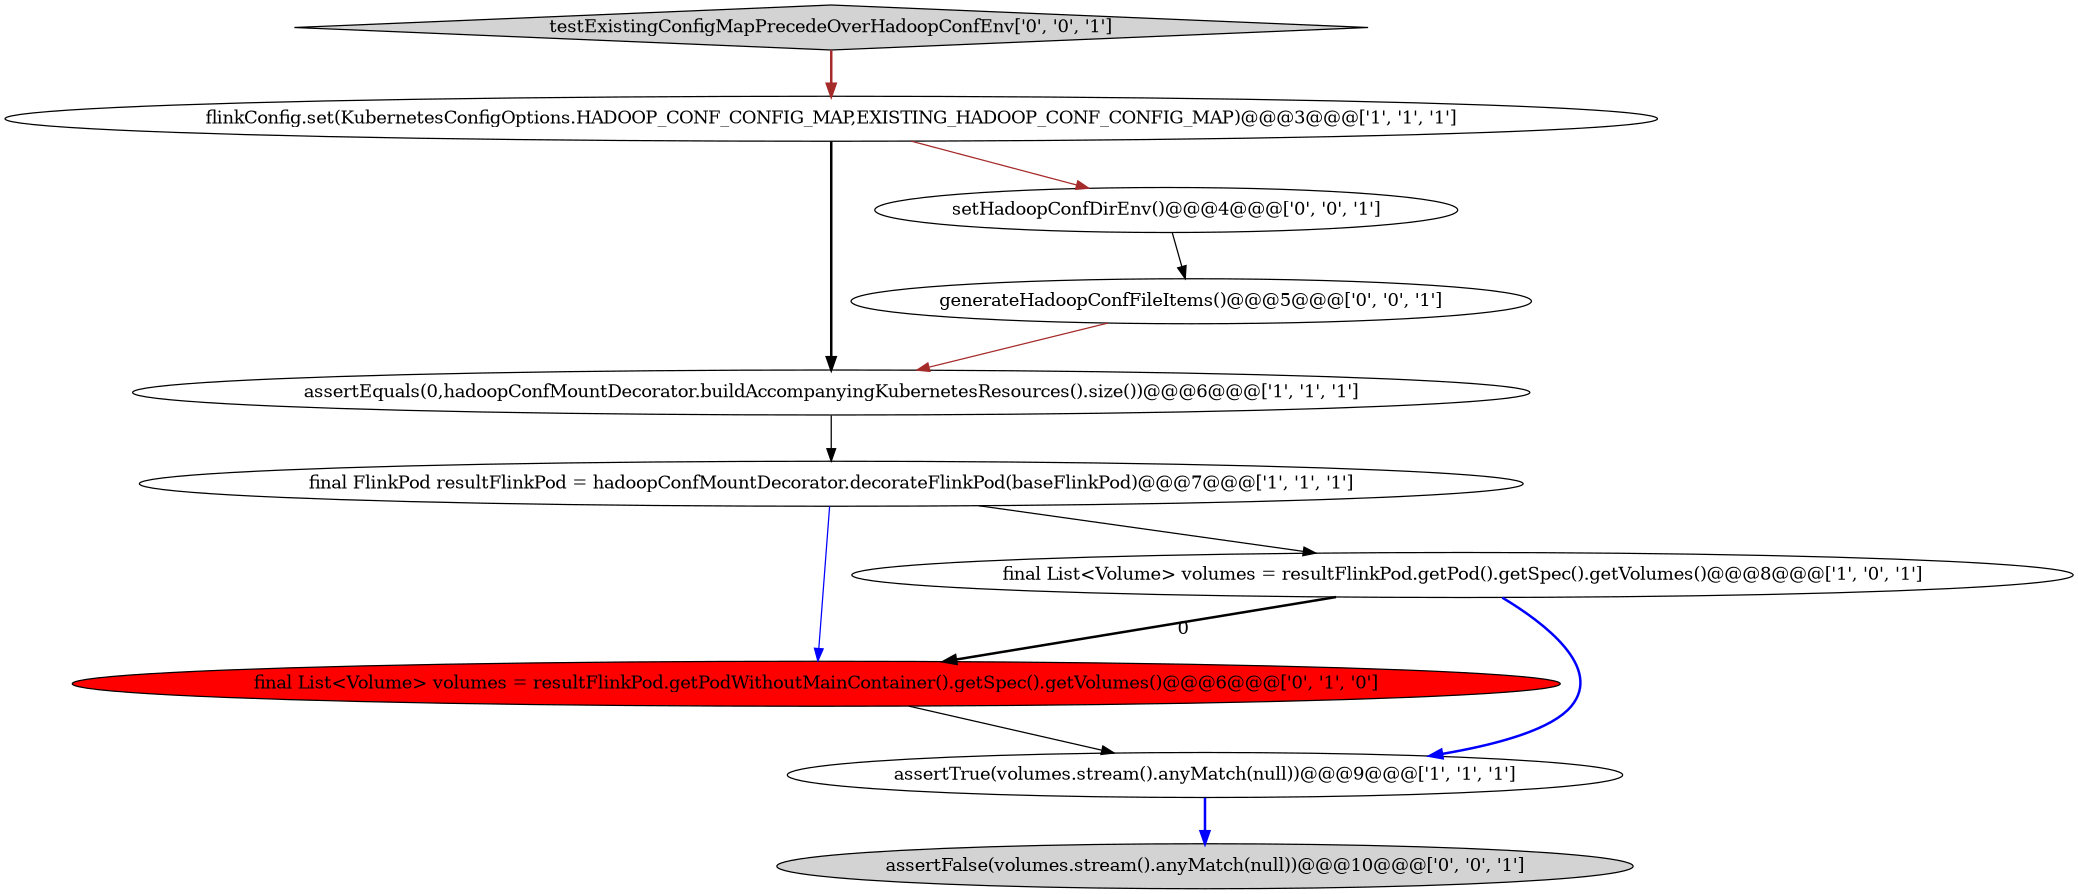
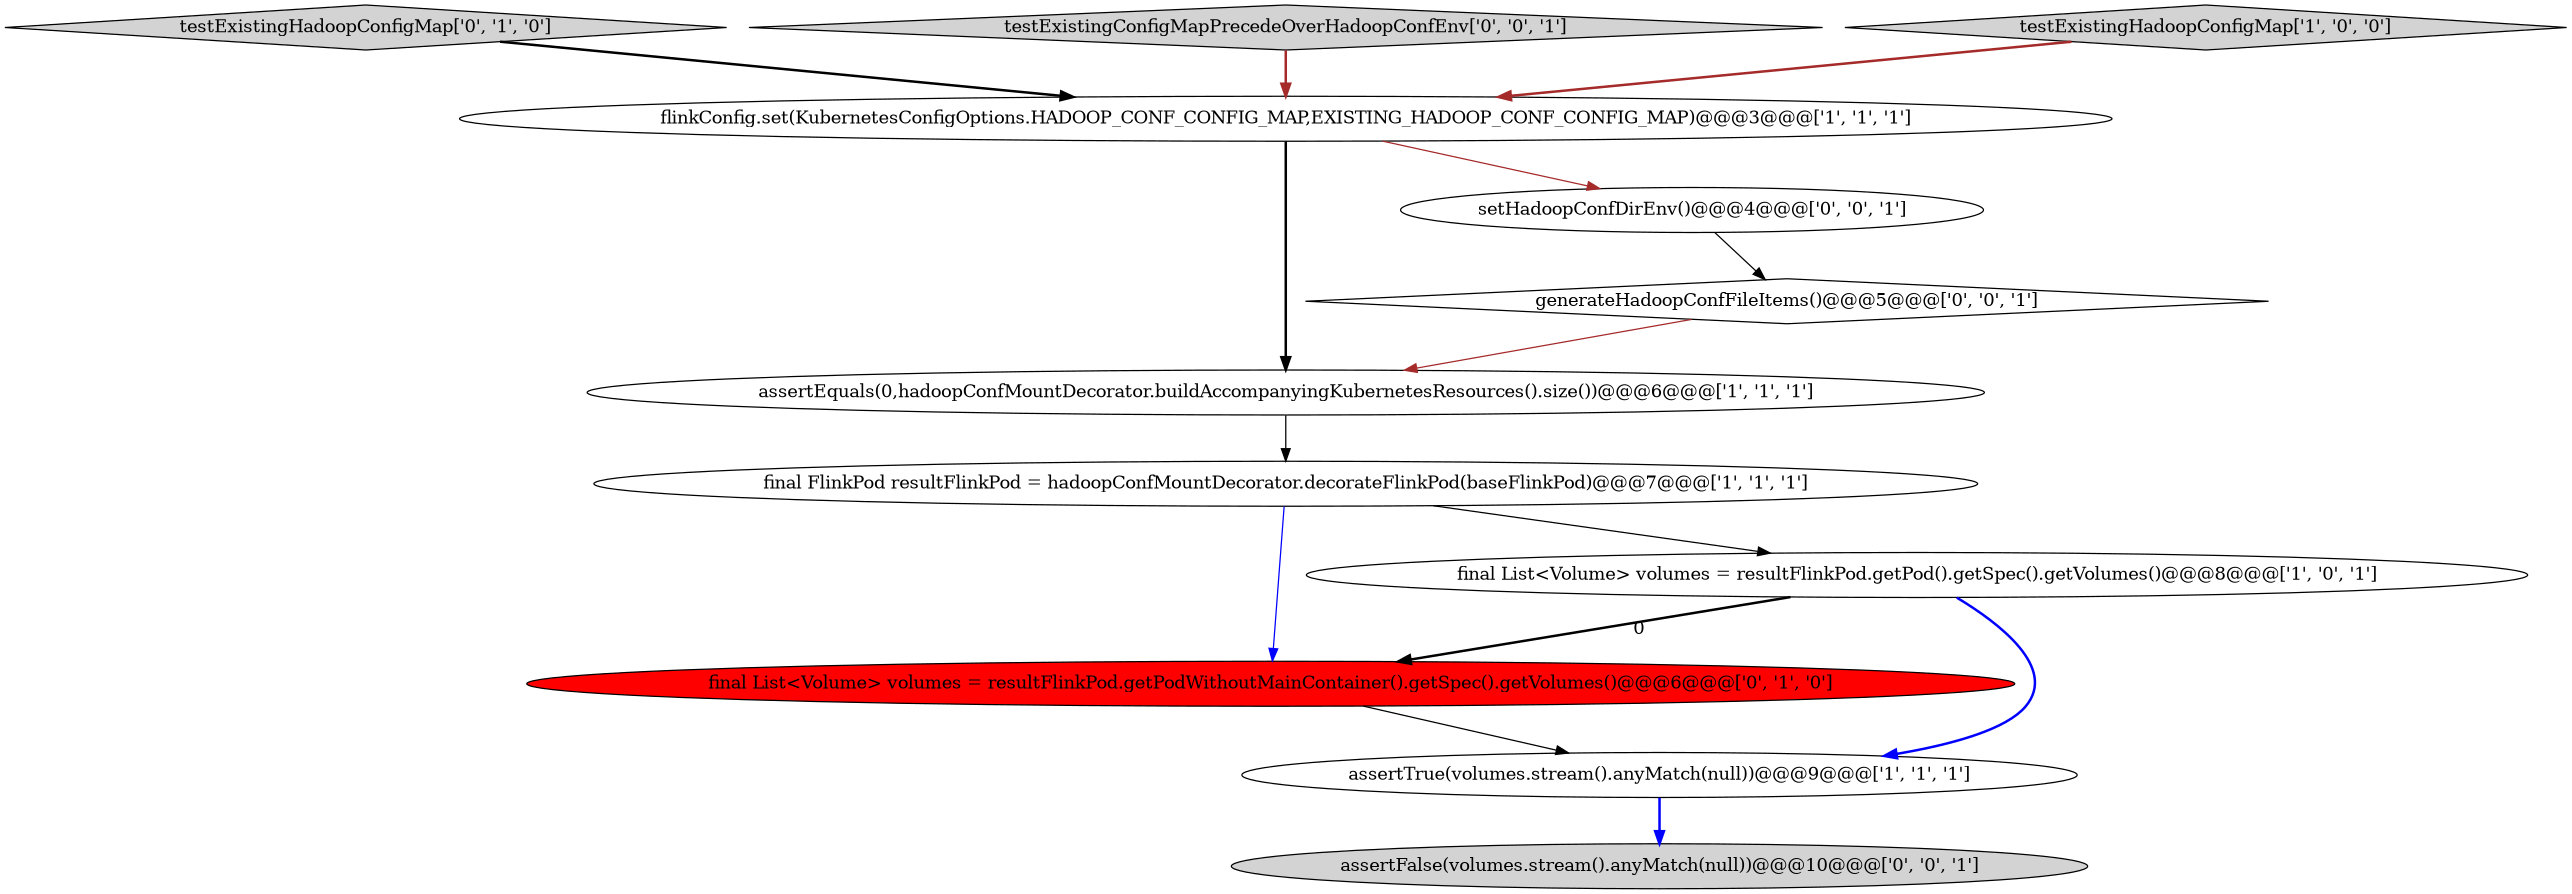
none -> (366, 28)
none -> (2206, 28)
(1191, 301) -> (1787, 301)
